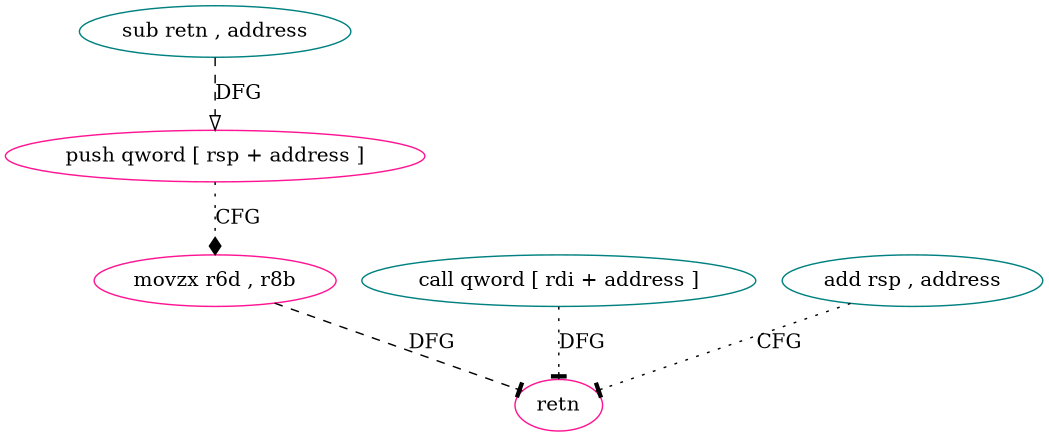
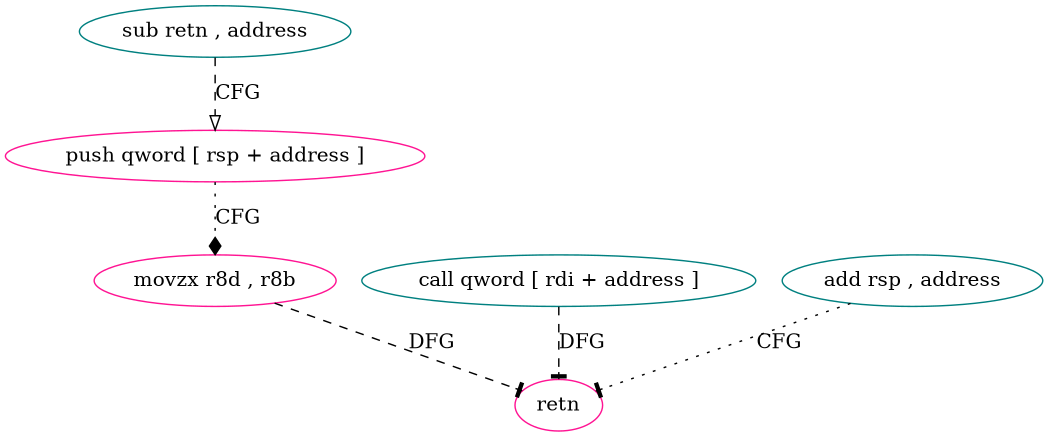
(239, 94) -> (238, 94)
(215, 281) -> (215, 281)
(559, 339) -> (559, 339)
